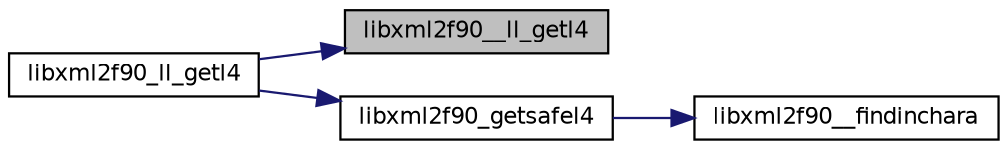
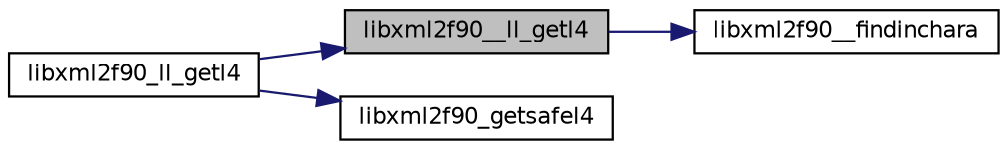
(642, 118) -> (640, 32)
